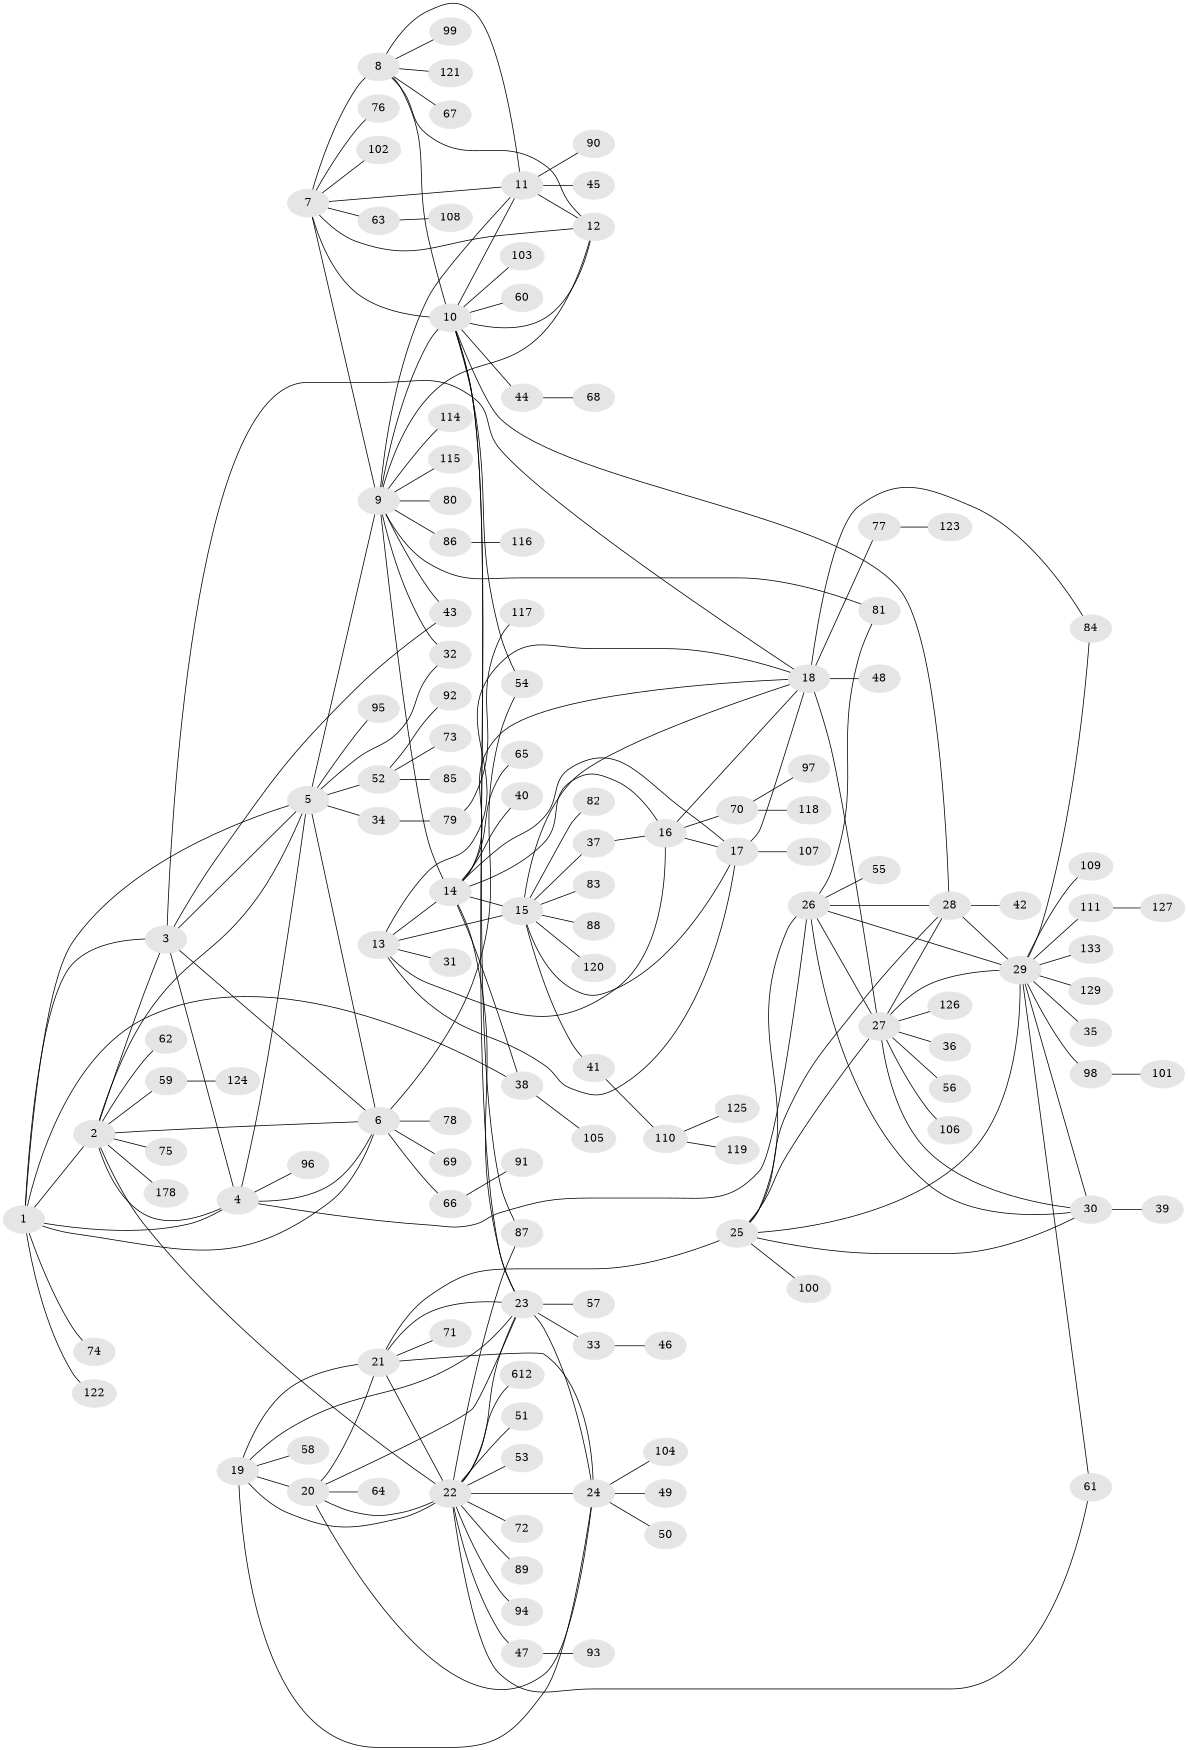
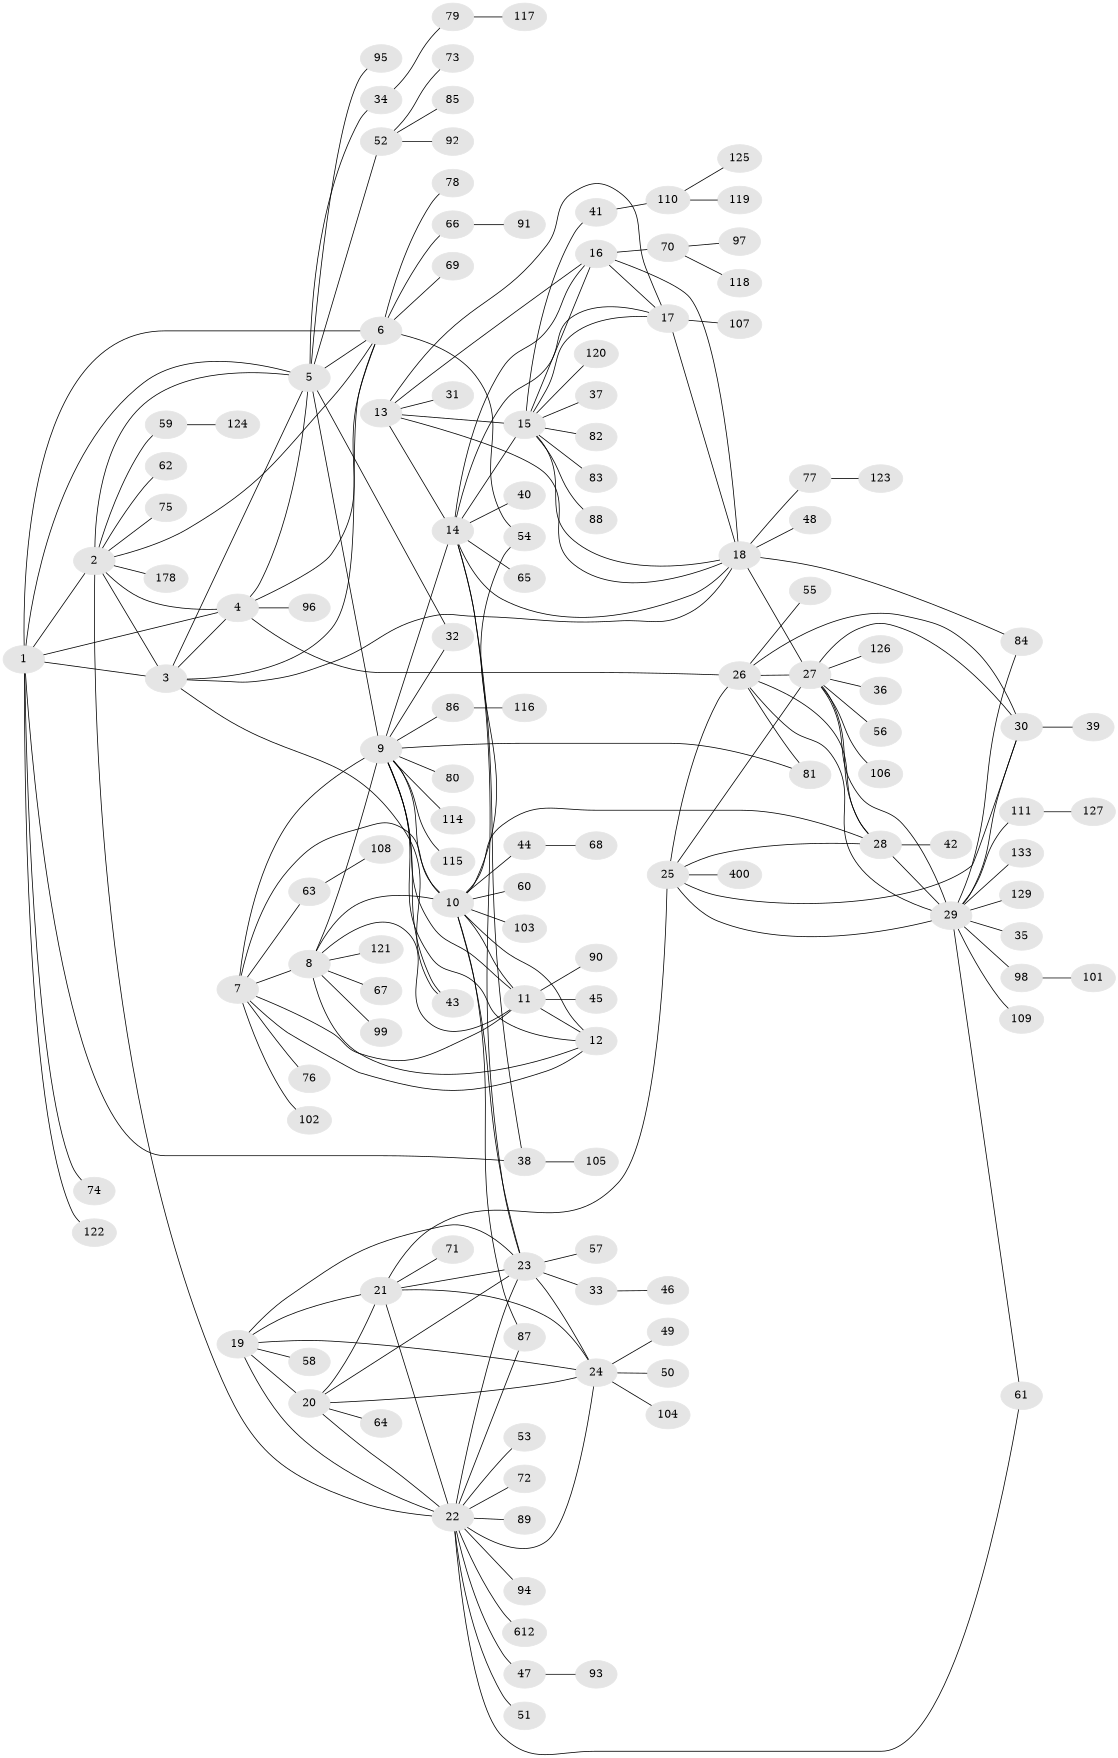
(630, 838) -> (572, 310)
none -> (349, 858)
(809, 1289) -> (740, 875)
